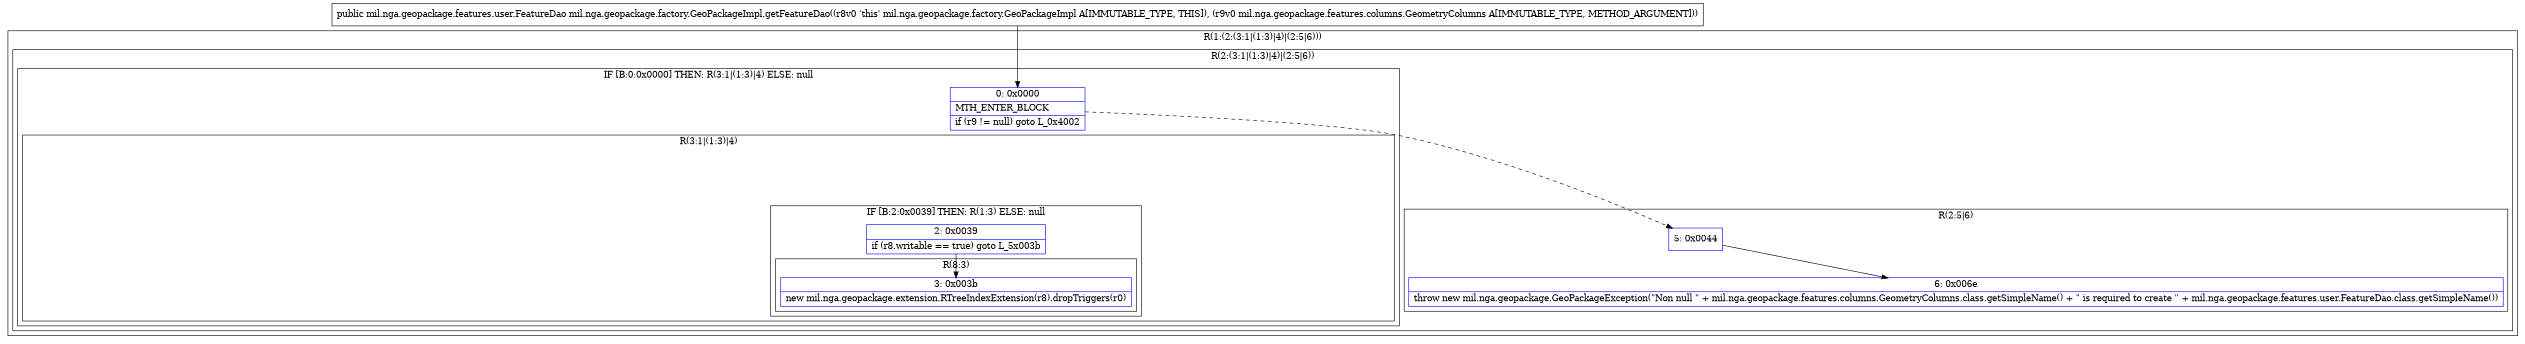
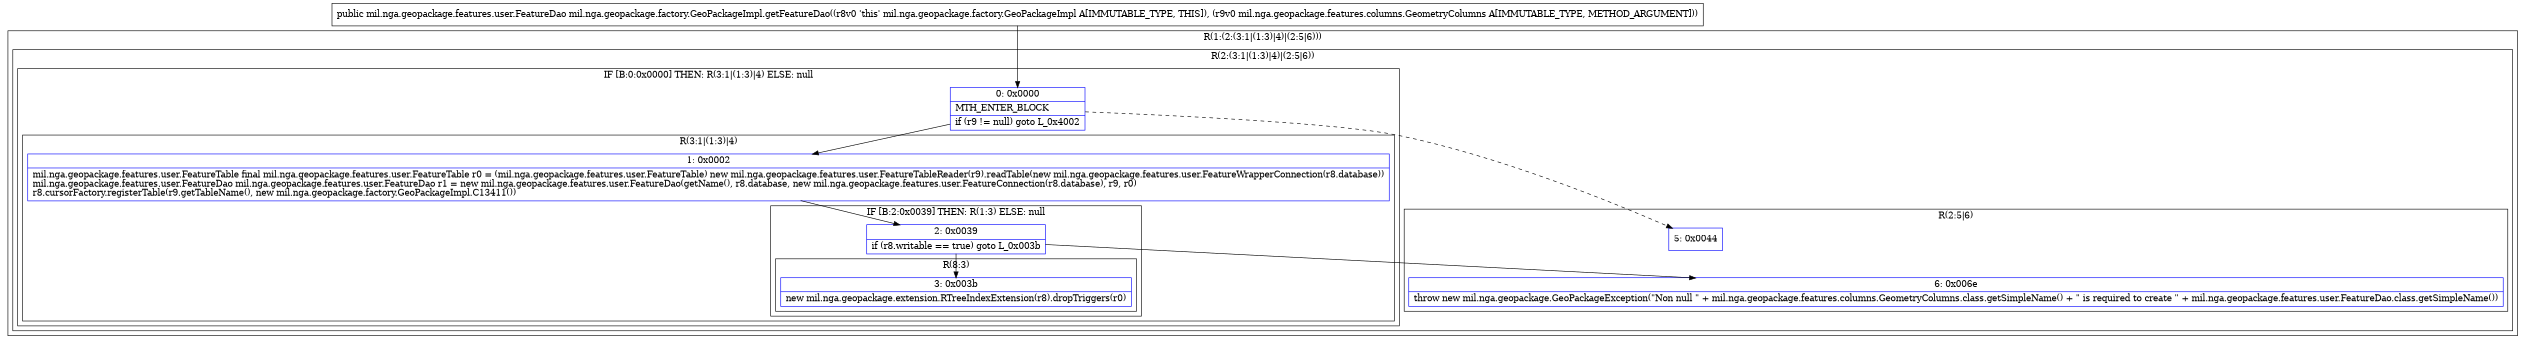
none -> (708, 177)
(956, 246) -> (956, 246)
(1802, 261) -> (1367, 261)
